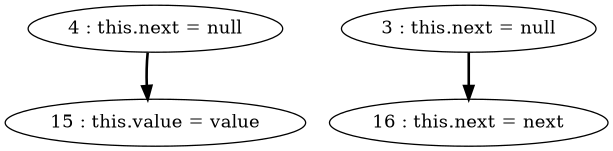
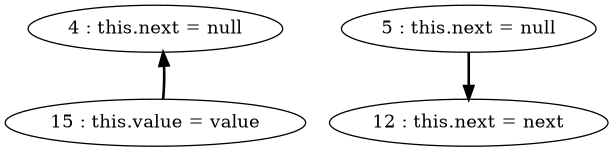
(469, 29) -> (469, 29)
(147, 69) -> (164, 82)
(469, 123) -> (469, 123)
